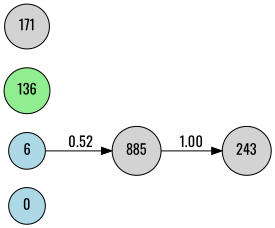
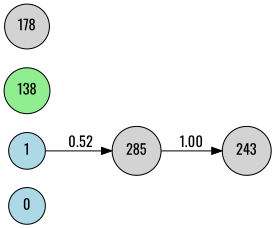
(27, 27) -> (27, 27)
(27, 91) -> (27, 91)
(27, 151) -> (27, 151)
(137, 151) -> (137, 151)
